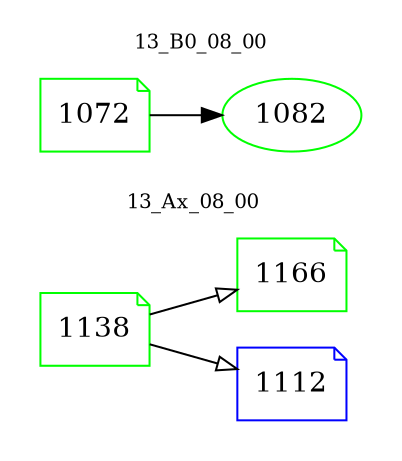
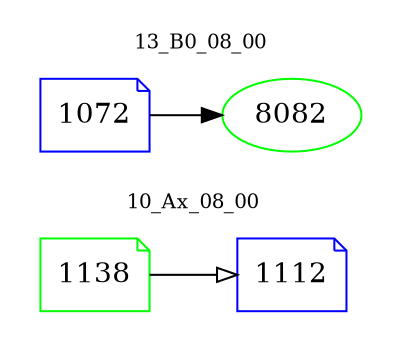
(95, 115) -> (95, 115)
(292, 115) -> (292, 115)
(193, 203) -> (193, 203)
(292, 275) -> none
